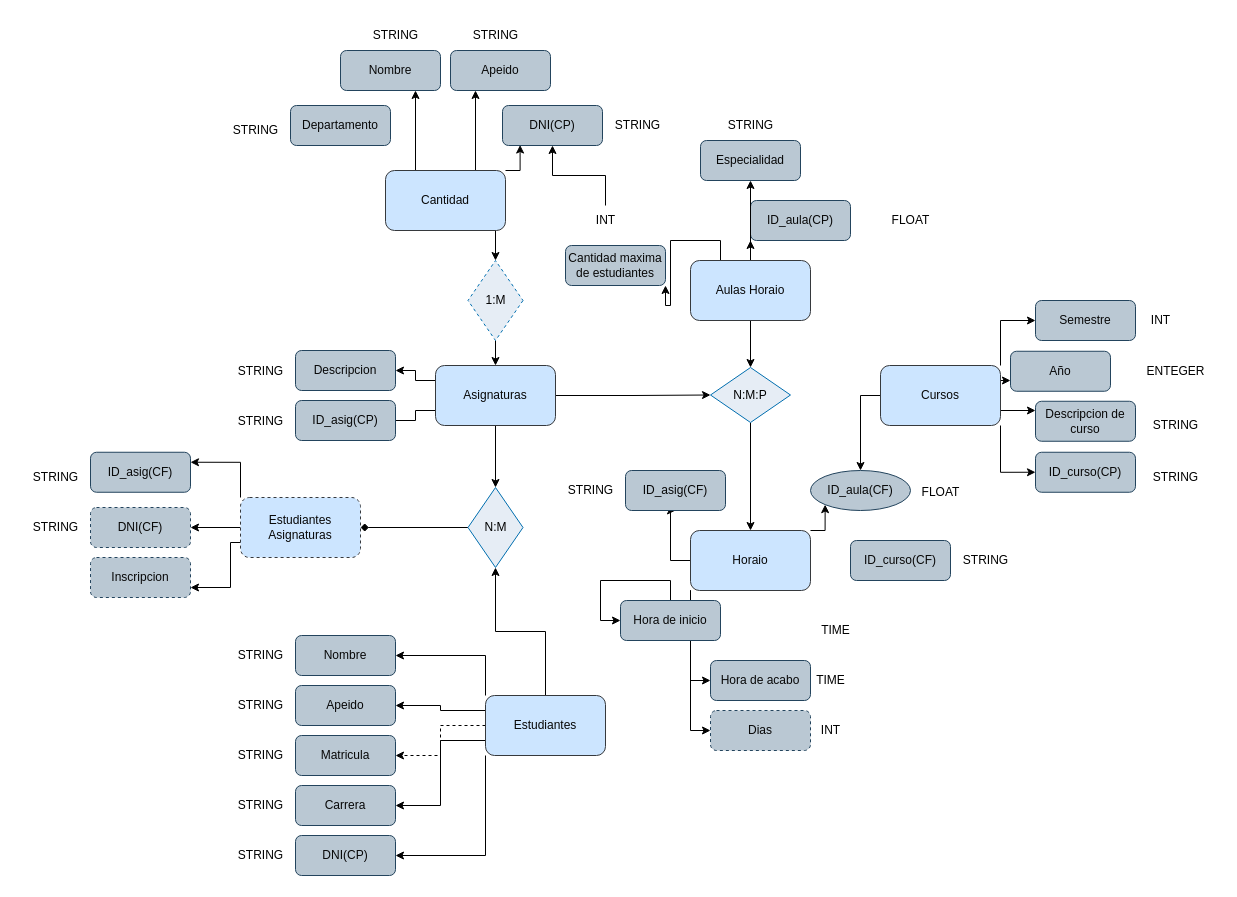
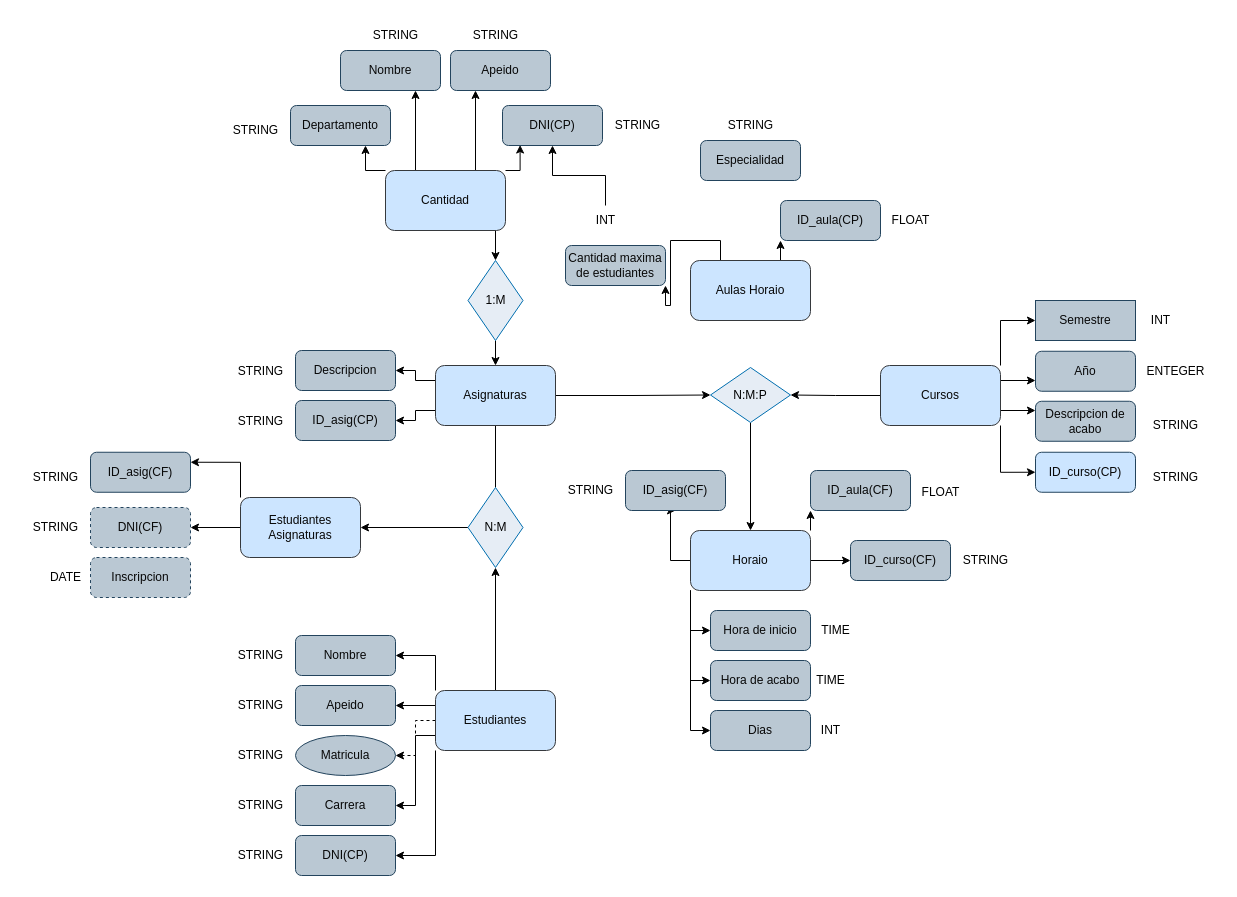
none -> (367, 171)
(751, 216) -> none
(801, 221) -> (831, 221)
(496, 301) -> (496, 301)
(1086, 321) -> (1086, 321)
(751, 341) -> none
(1061, 371) -> (1086, 371)
(401, 421) -> (403, 421)
(1086, 422) -> (1086, 422)
(861, 429) -> (830, 395)
(1086, 472) -> (1086, 472)
(496, 479) -> (496, 482)
(861, 491) -> (861, 491)
(301, 528) -> (301, 528)
(369, 528) -> (369, 528)
none -> (827, 561)
(231, 577) -> none
none -> (66, 578)
(671, 621) -> (761, 631)
(546, 726) -> (496, 721)
(761, 731) -> (761, 731)
(346, 756) -> (346, 756)
